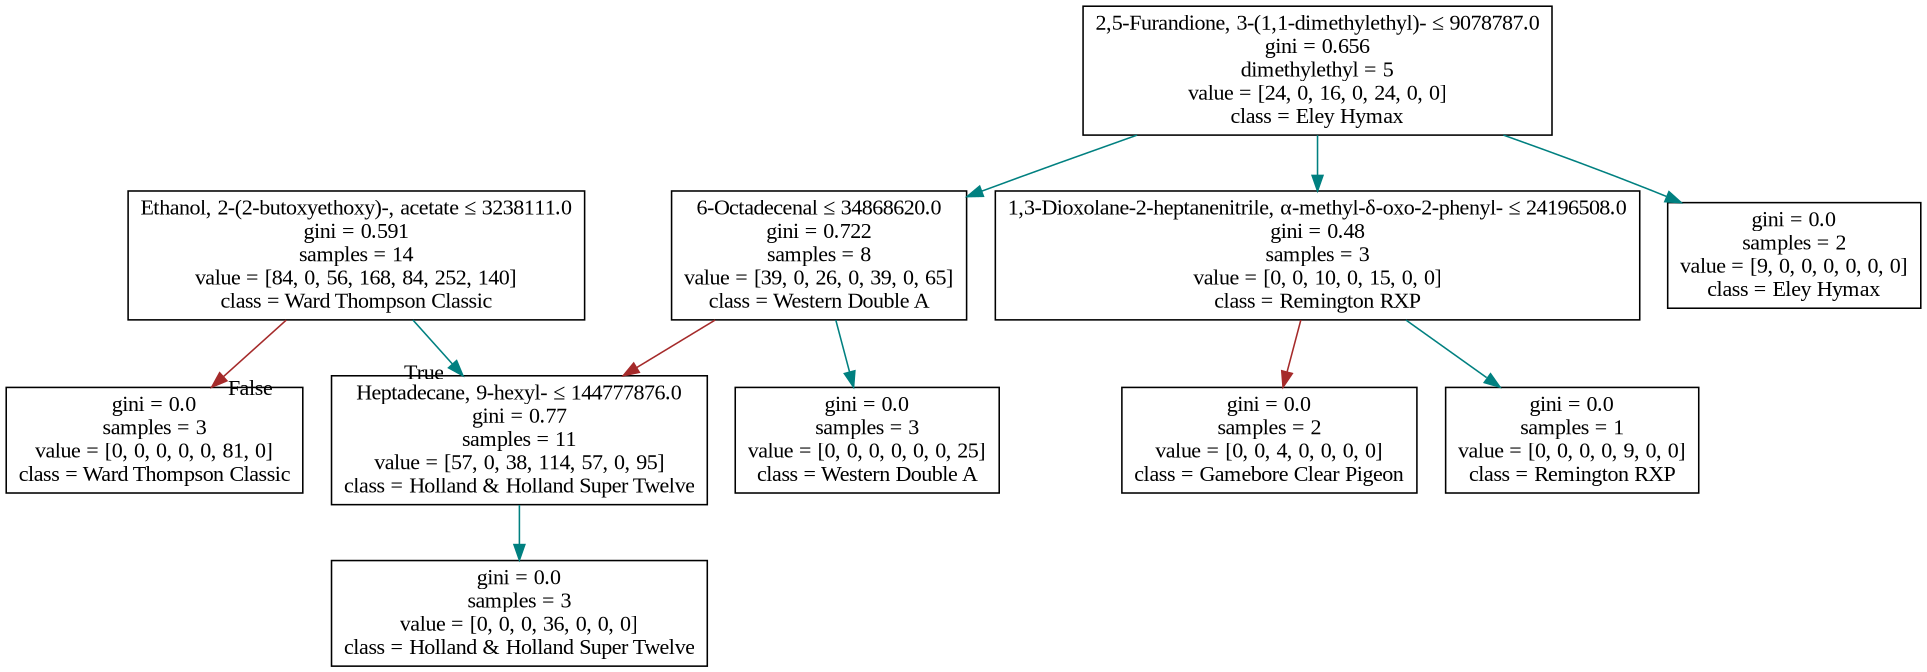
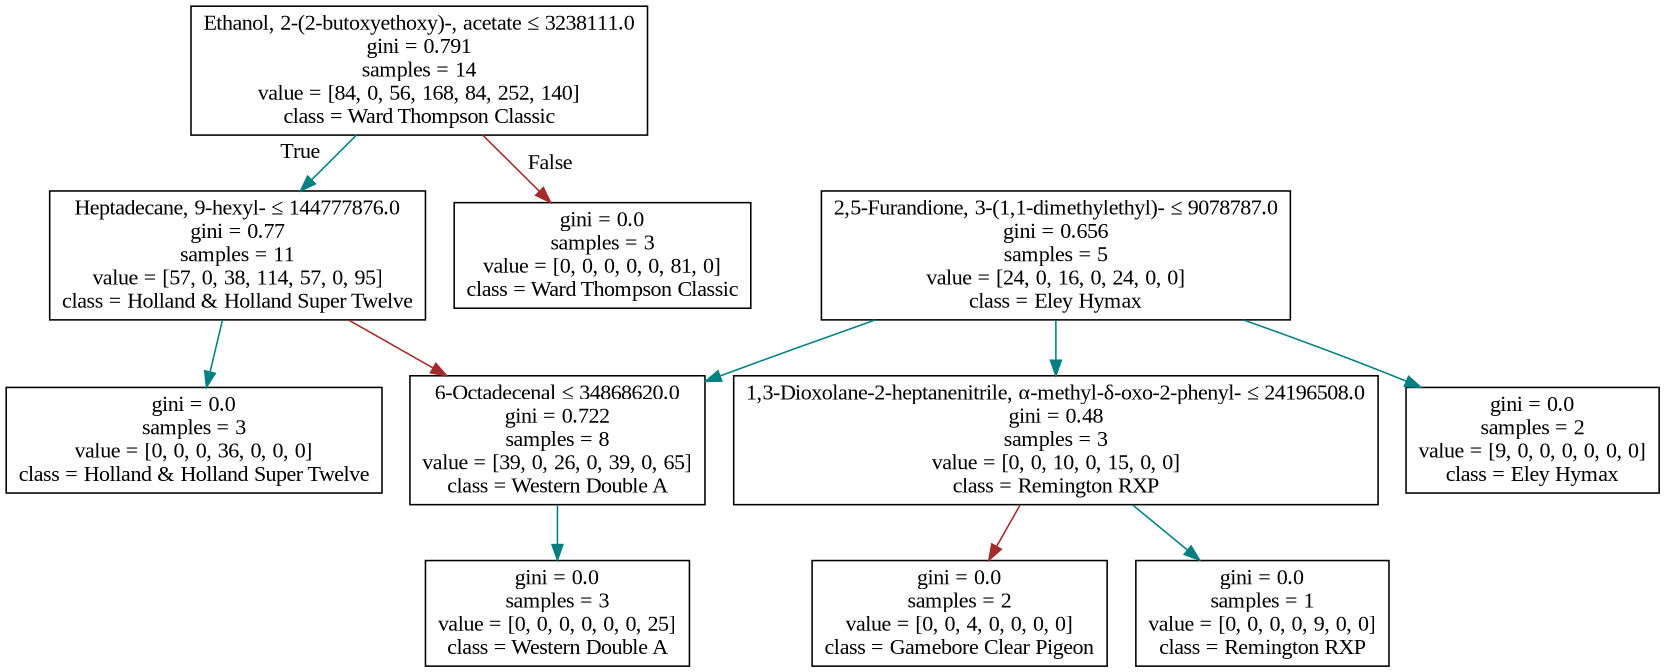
(1318, 70) -> (1056, 255)
(356, 231) -> (419, 47)
(676, 344) -> (391, 344)
